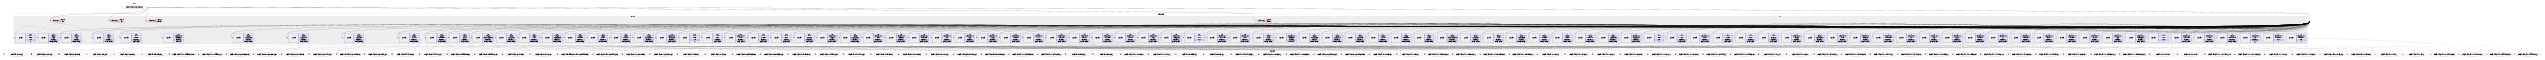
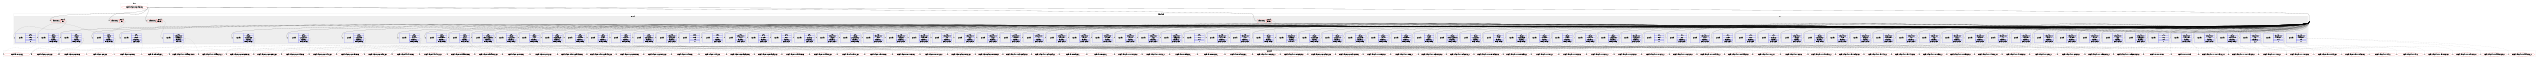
(350, 55) -> (350, 55)
(575, 55) -> (572, 55)
(1244, 55) -> (1238, 55)
(2049, 55) -> (2043, 55)
